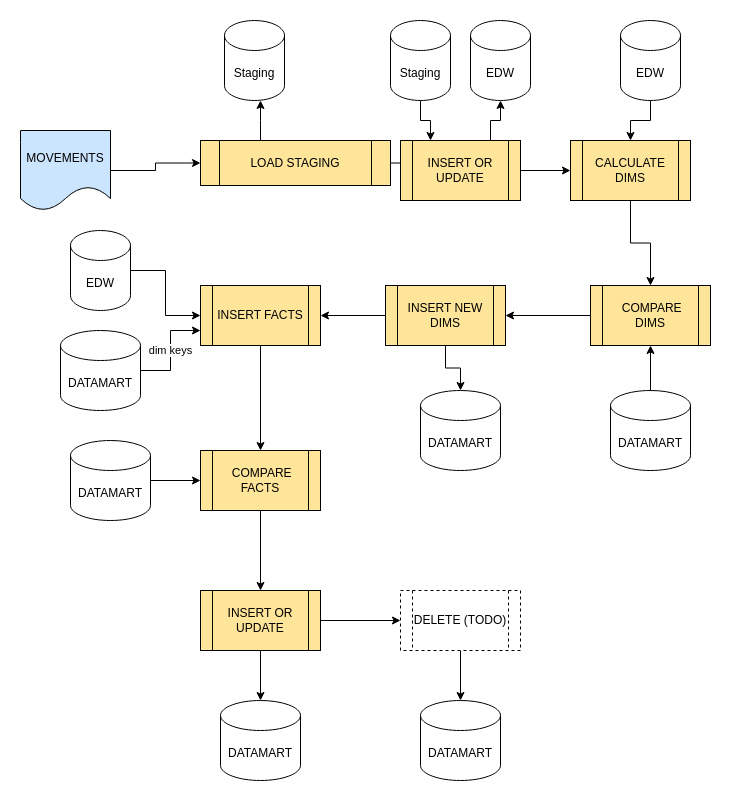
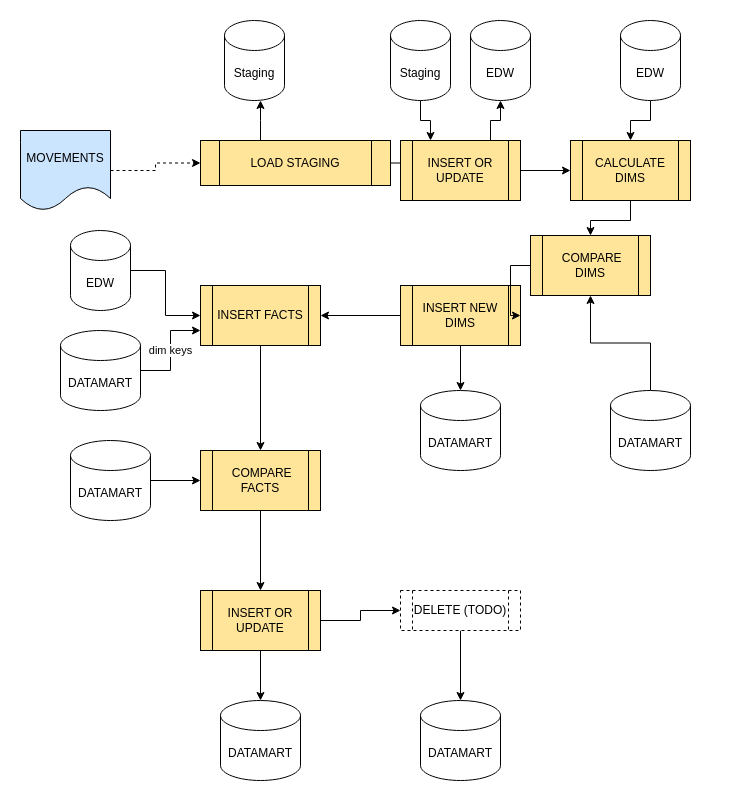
(156, 171) -> (156, 171)
(446, 316) -> (461, 316)
(651, 316) -> (591, 266)
(461, 621) -> (461, 611)
